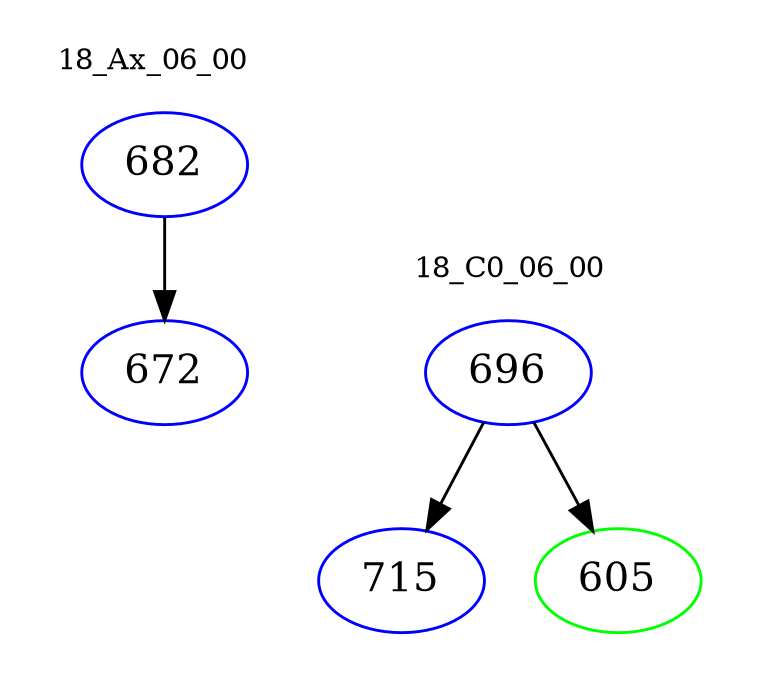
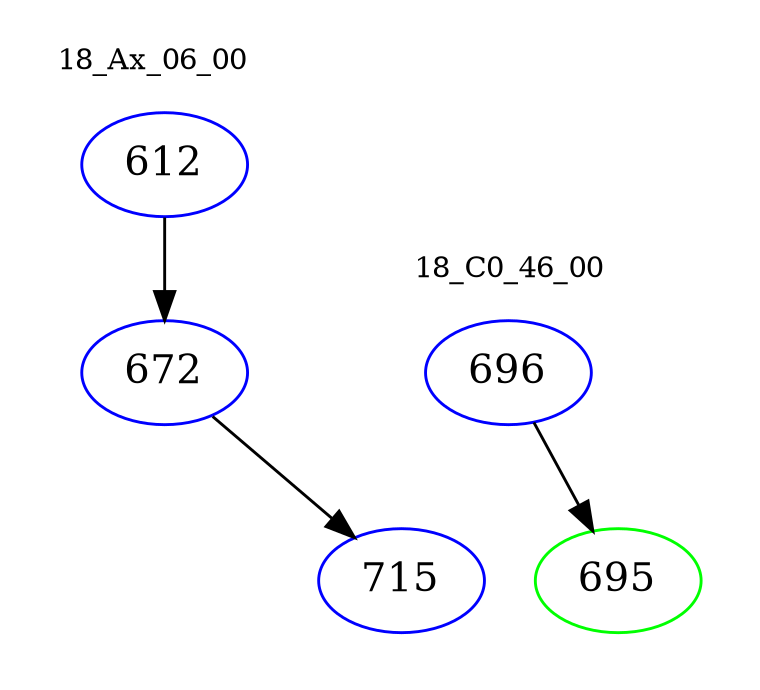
(165, 165) -> (165, 165)
(510, 270) -> (510, 270)
(462, 463) -> (272, 467)
(618, 581) -> (618, 581)
